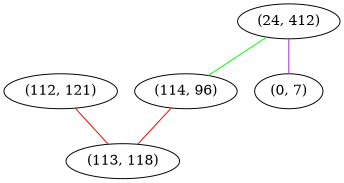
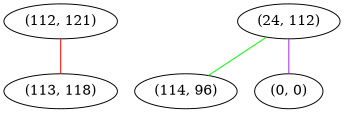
(289, 21) -> (289, 21)
(289, 91) -> (289, 91)
(154, 126) -> none
